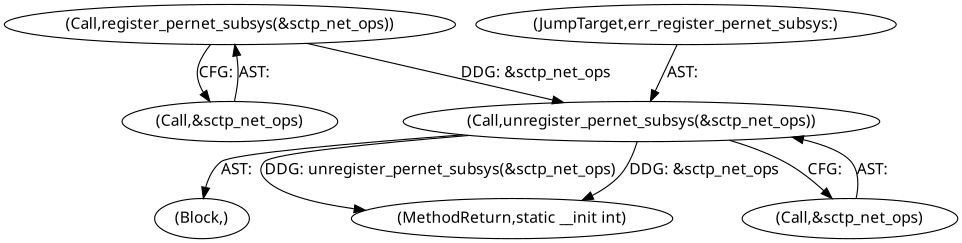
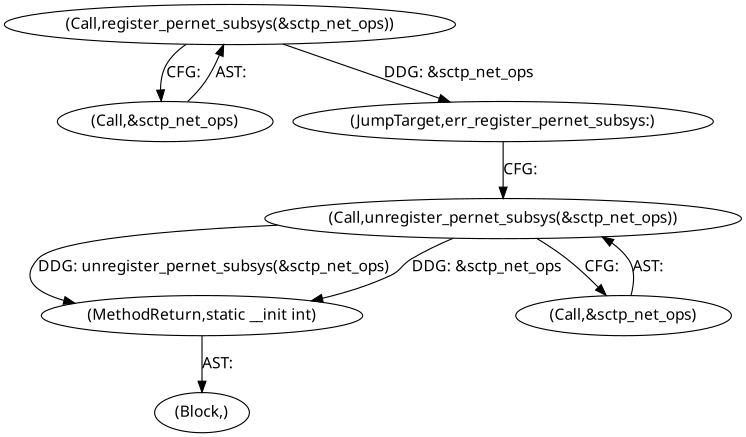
(430, 72) -> (361, 71)
(685, 73) -> (523, 170)
(265, 153) -> (202, 359)
